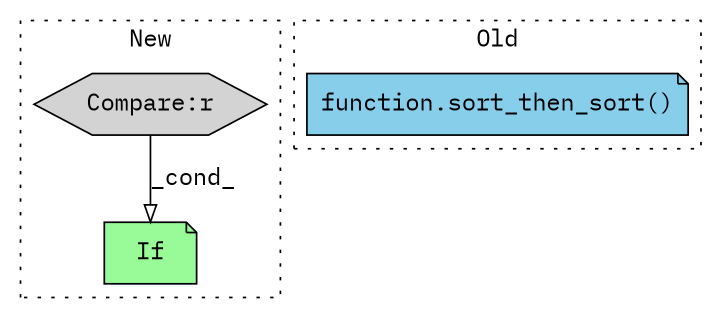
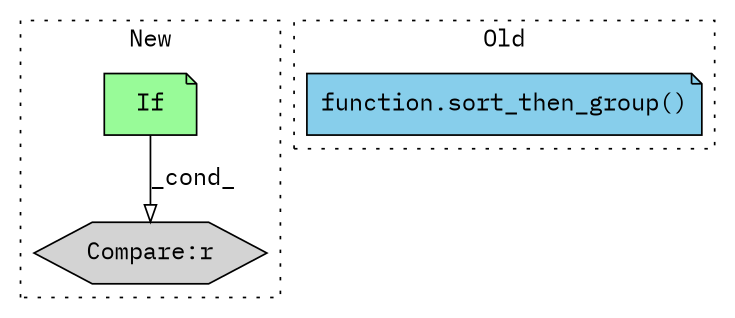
(498, 104) -> (504, 104)
(150, 170) -> (150, 170)
